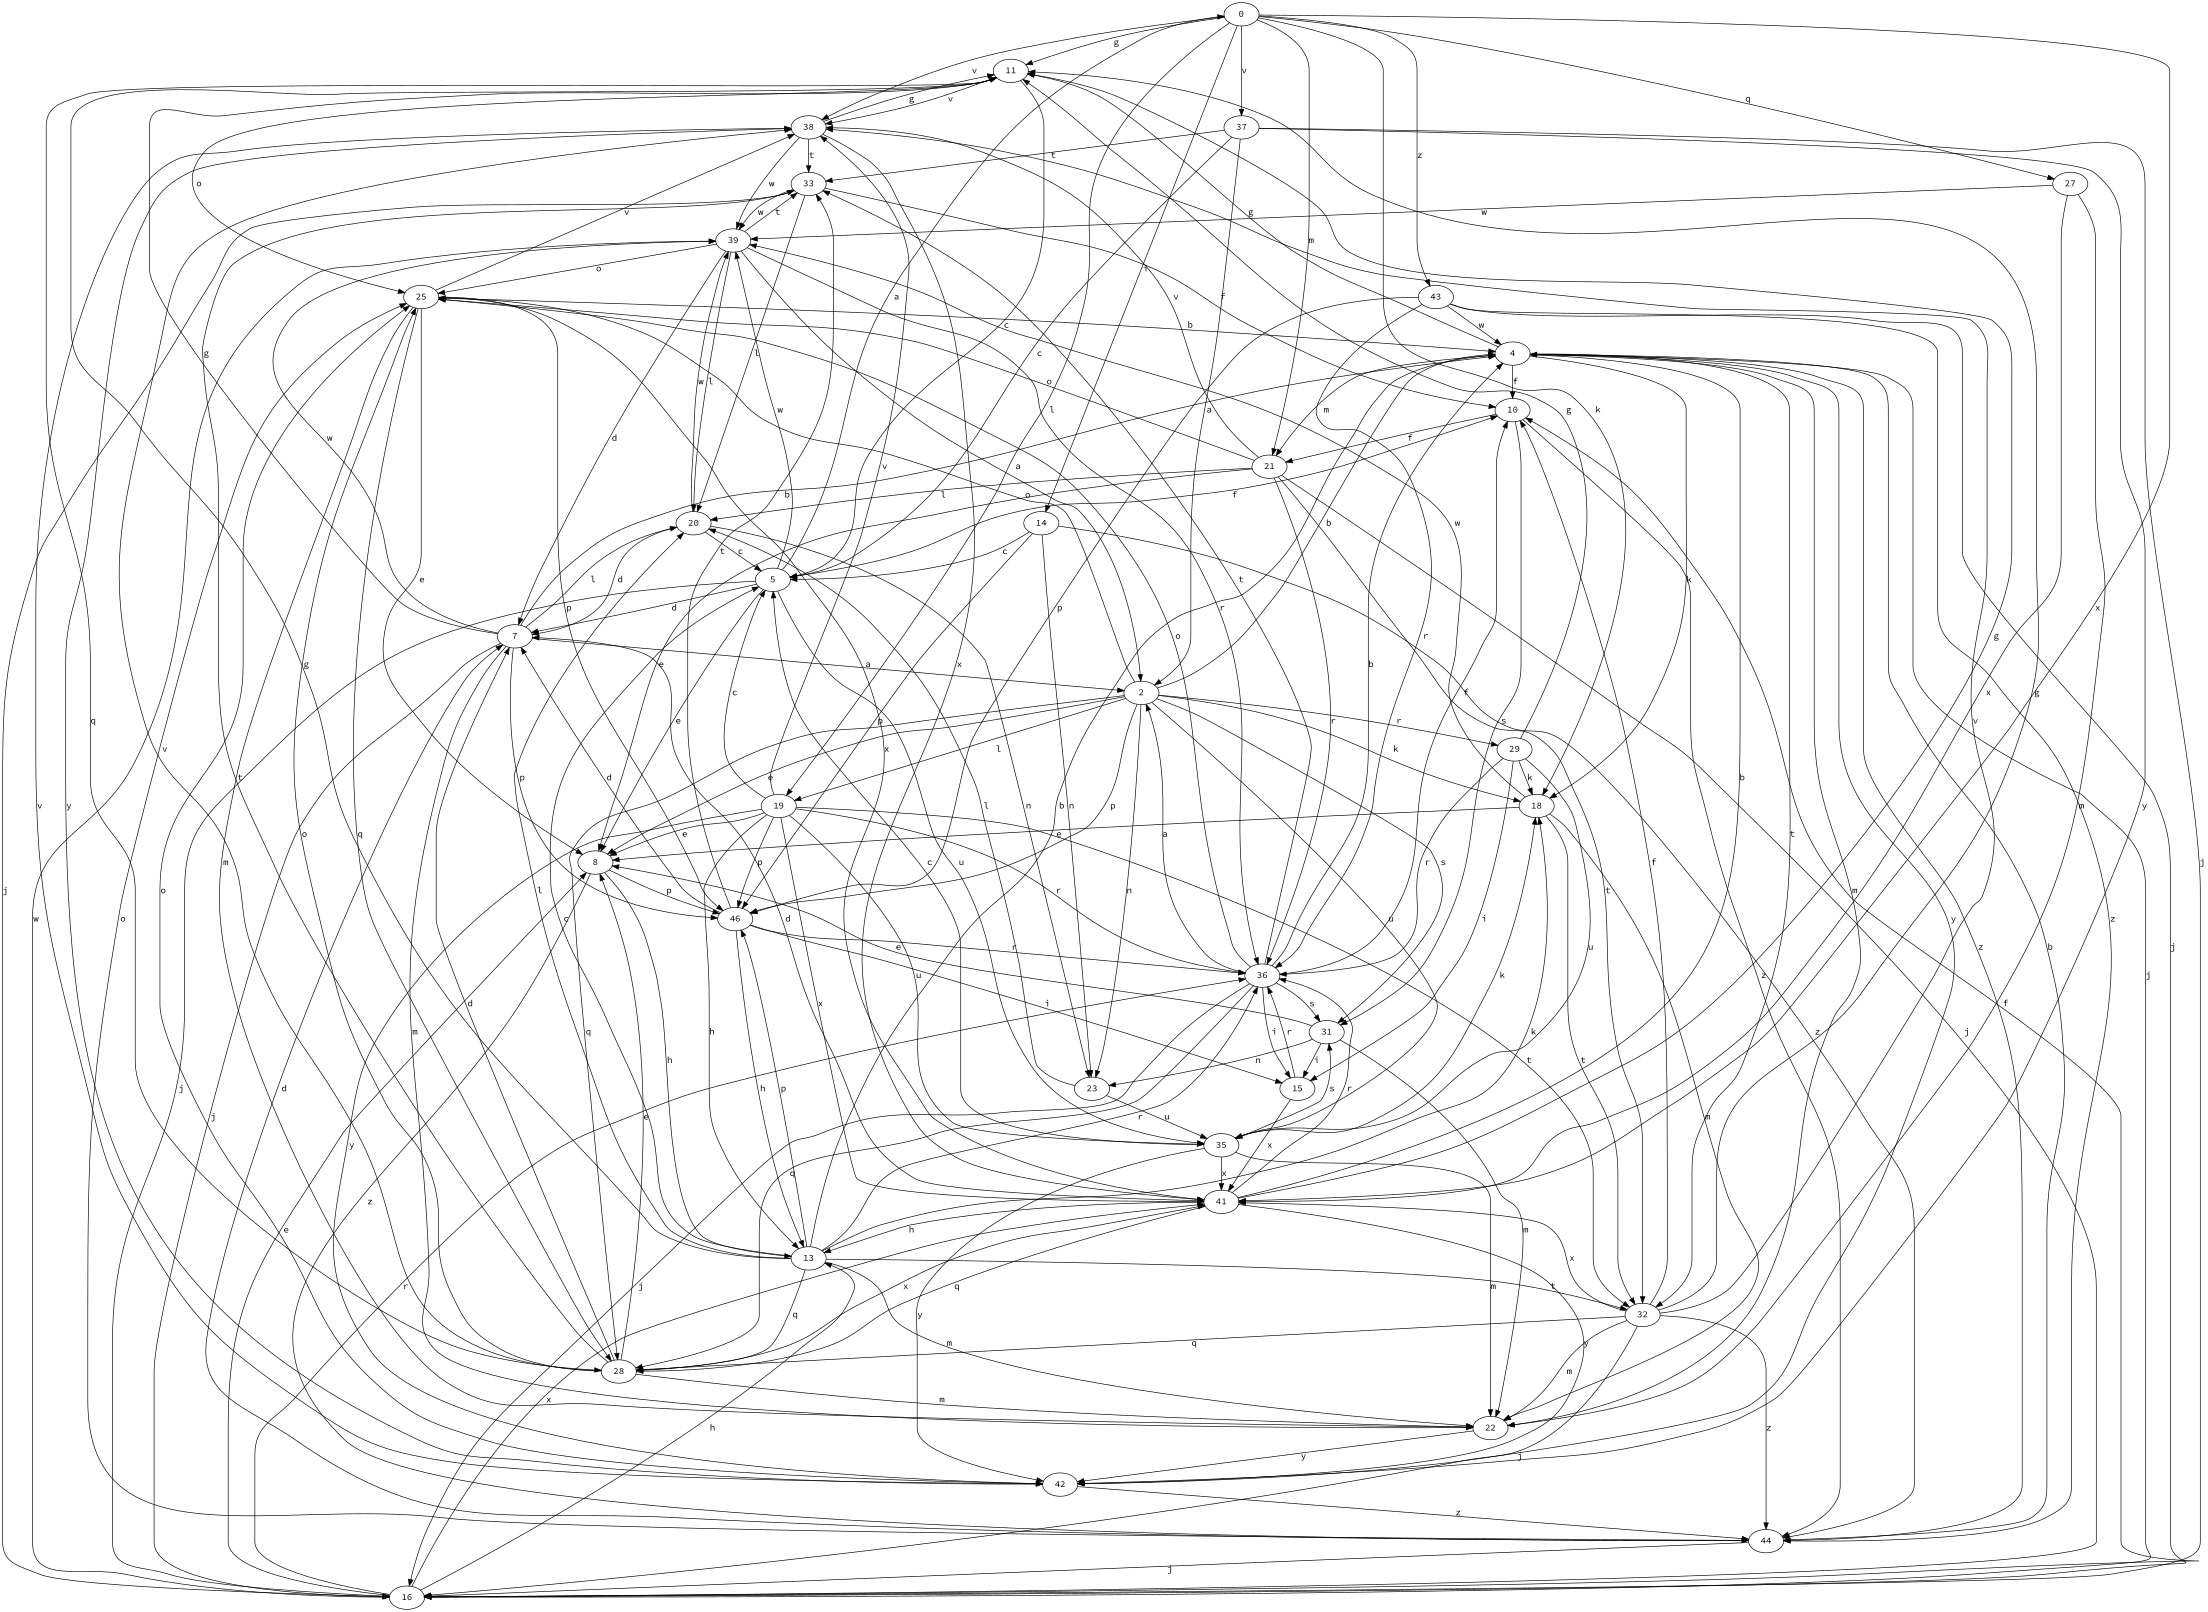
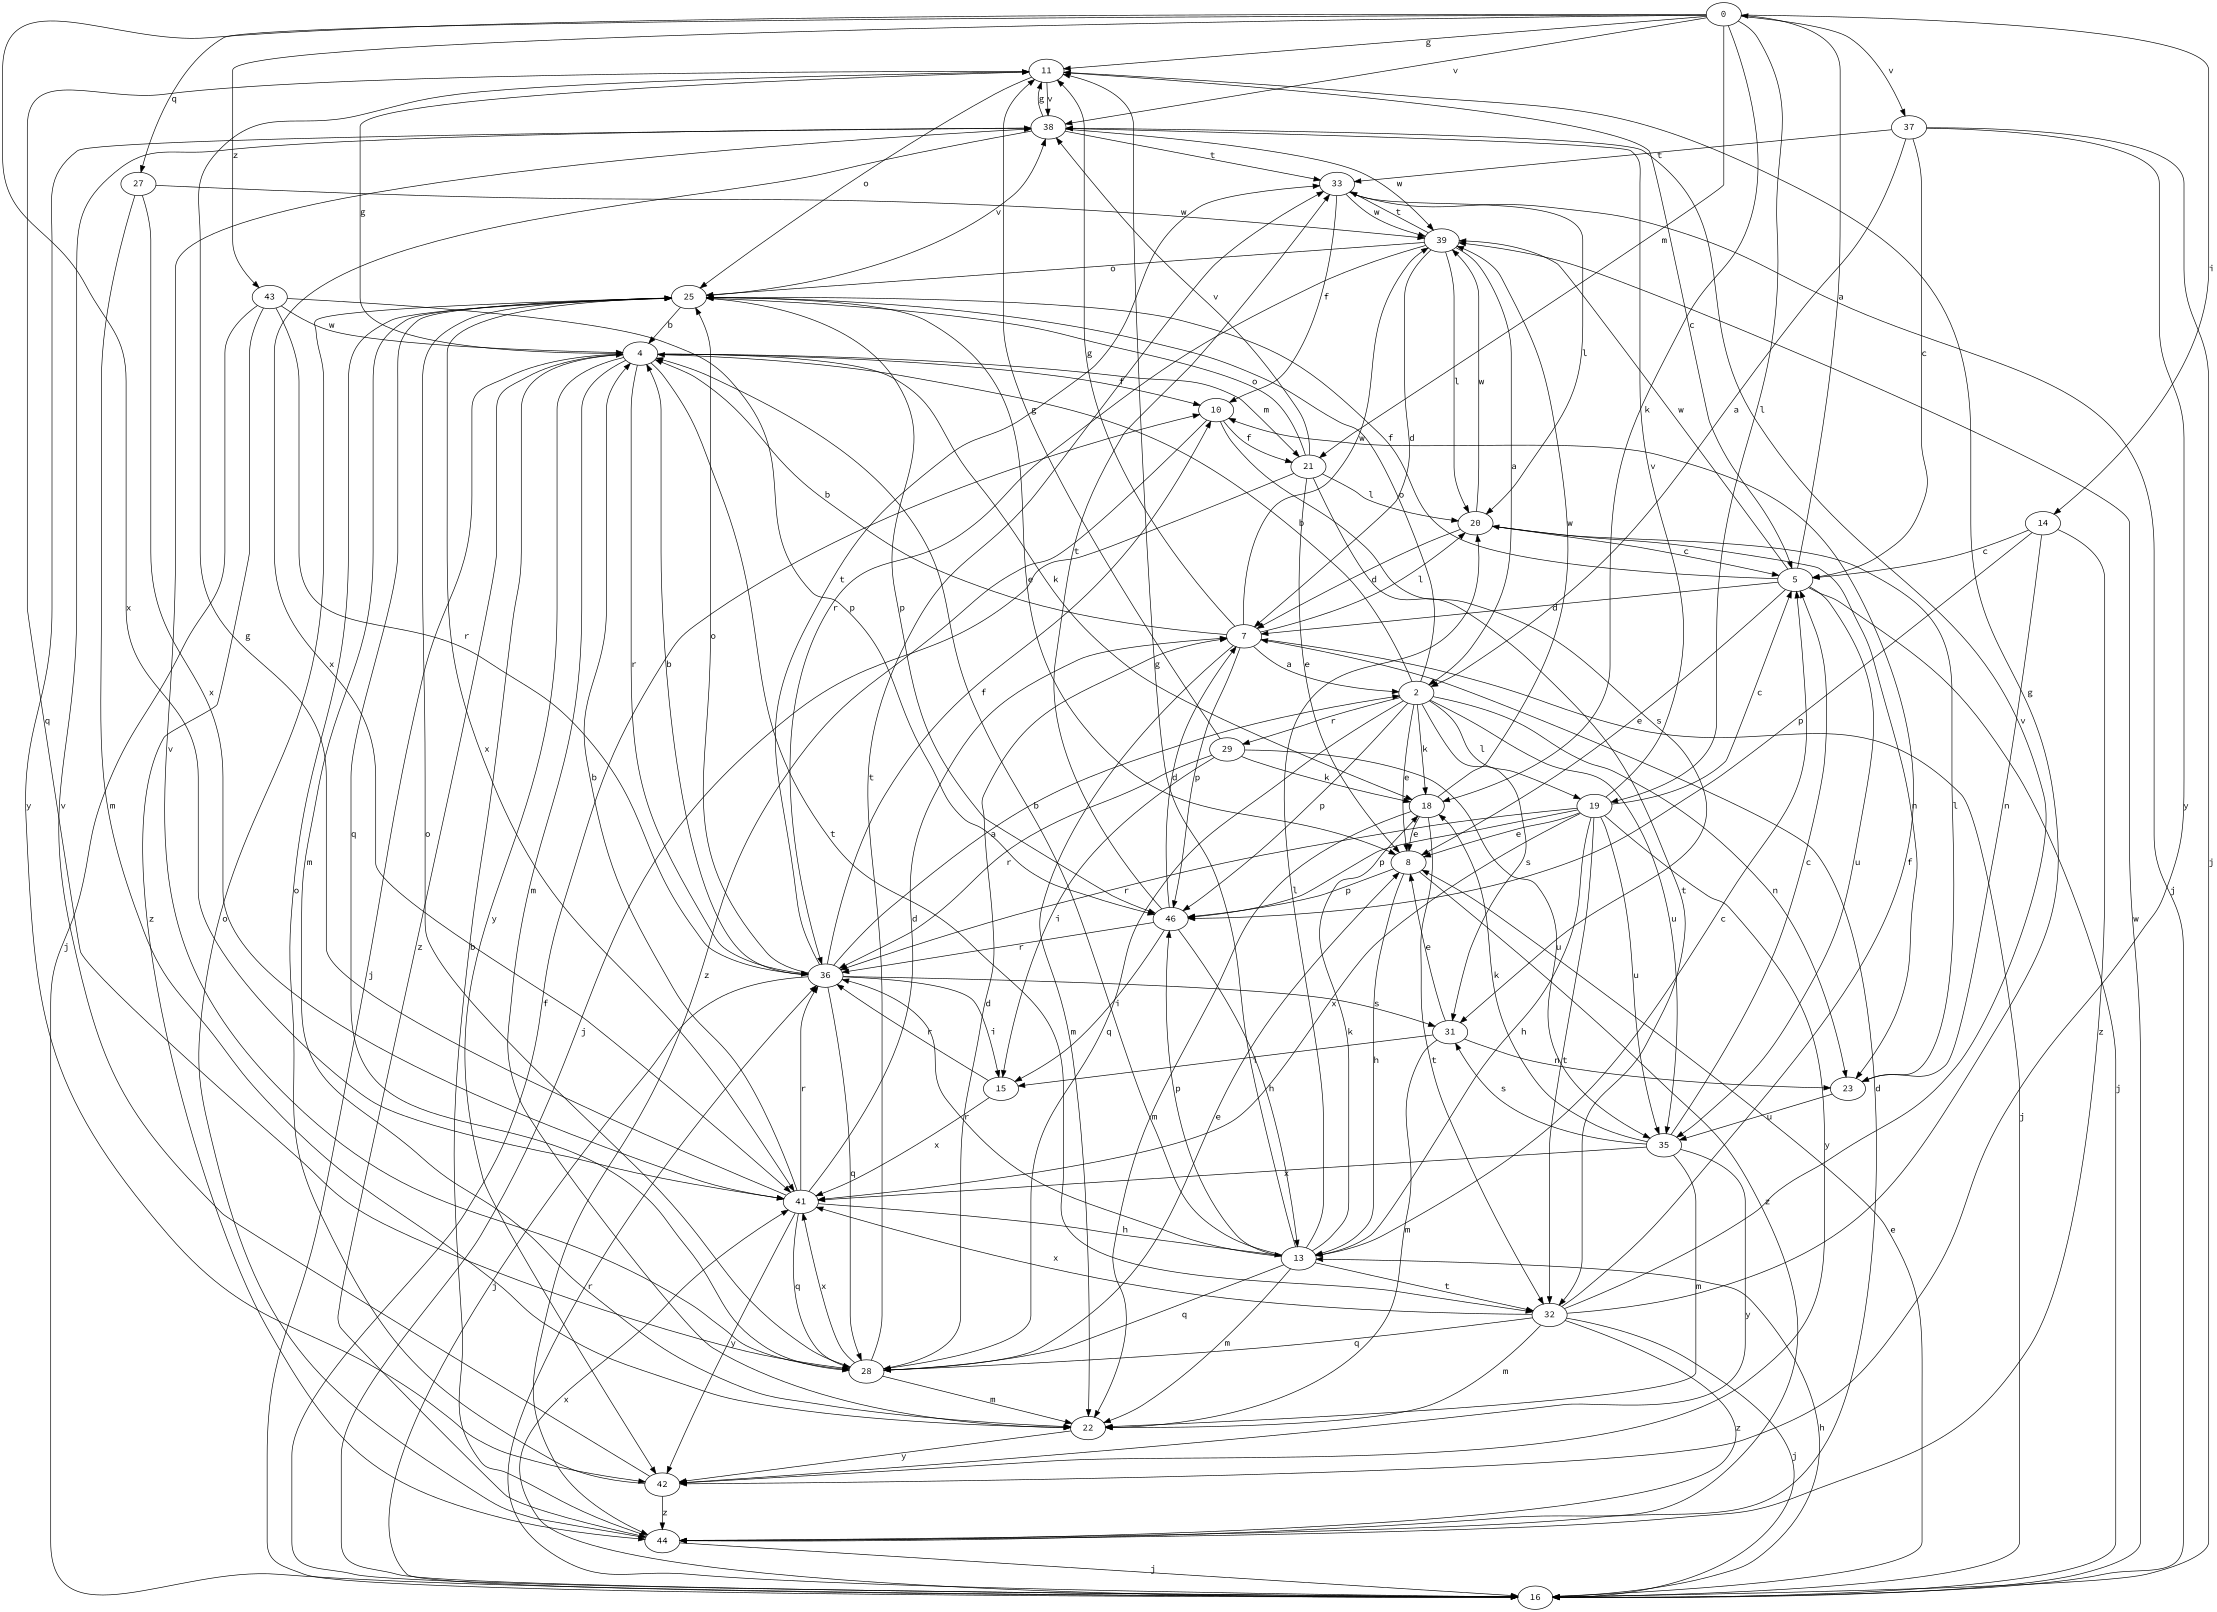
(1158, 499) -> (1284, 358)
(1330, 706) -> (632, 691)
